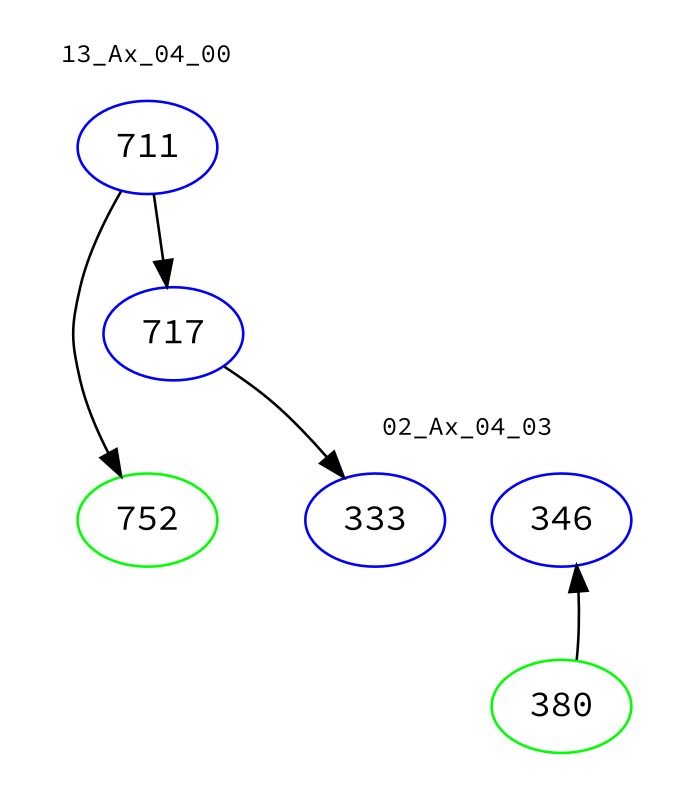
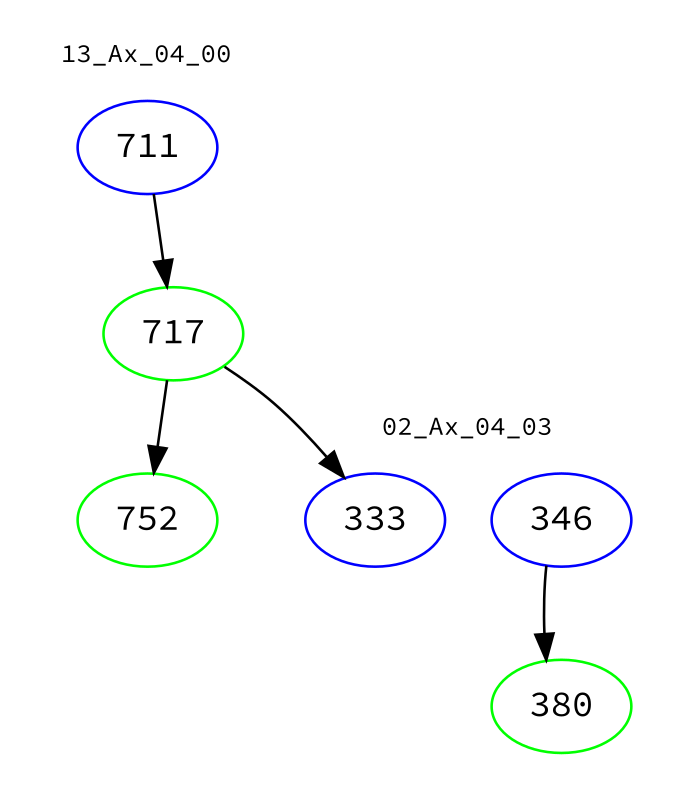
(74, 320) -> (162, 413)
(173, 334) -> (173, 334)
(579, 626) -> (544, 600)
